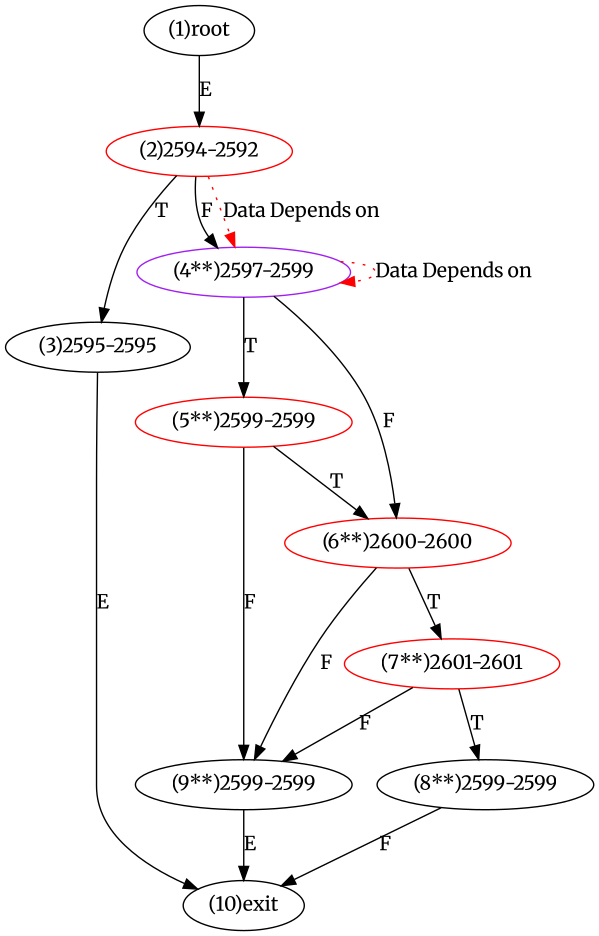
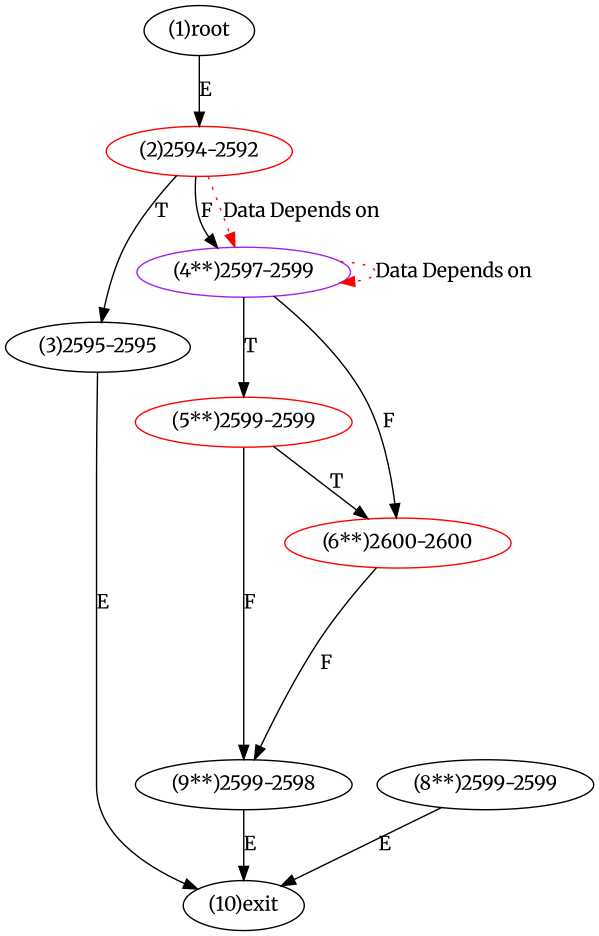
(452, 664) -> none
(244, 785) -> (244, 785)
(385, 845) -> (385, 845)
